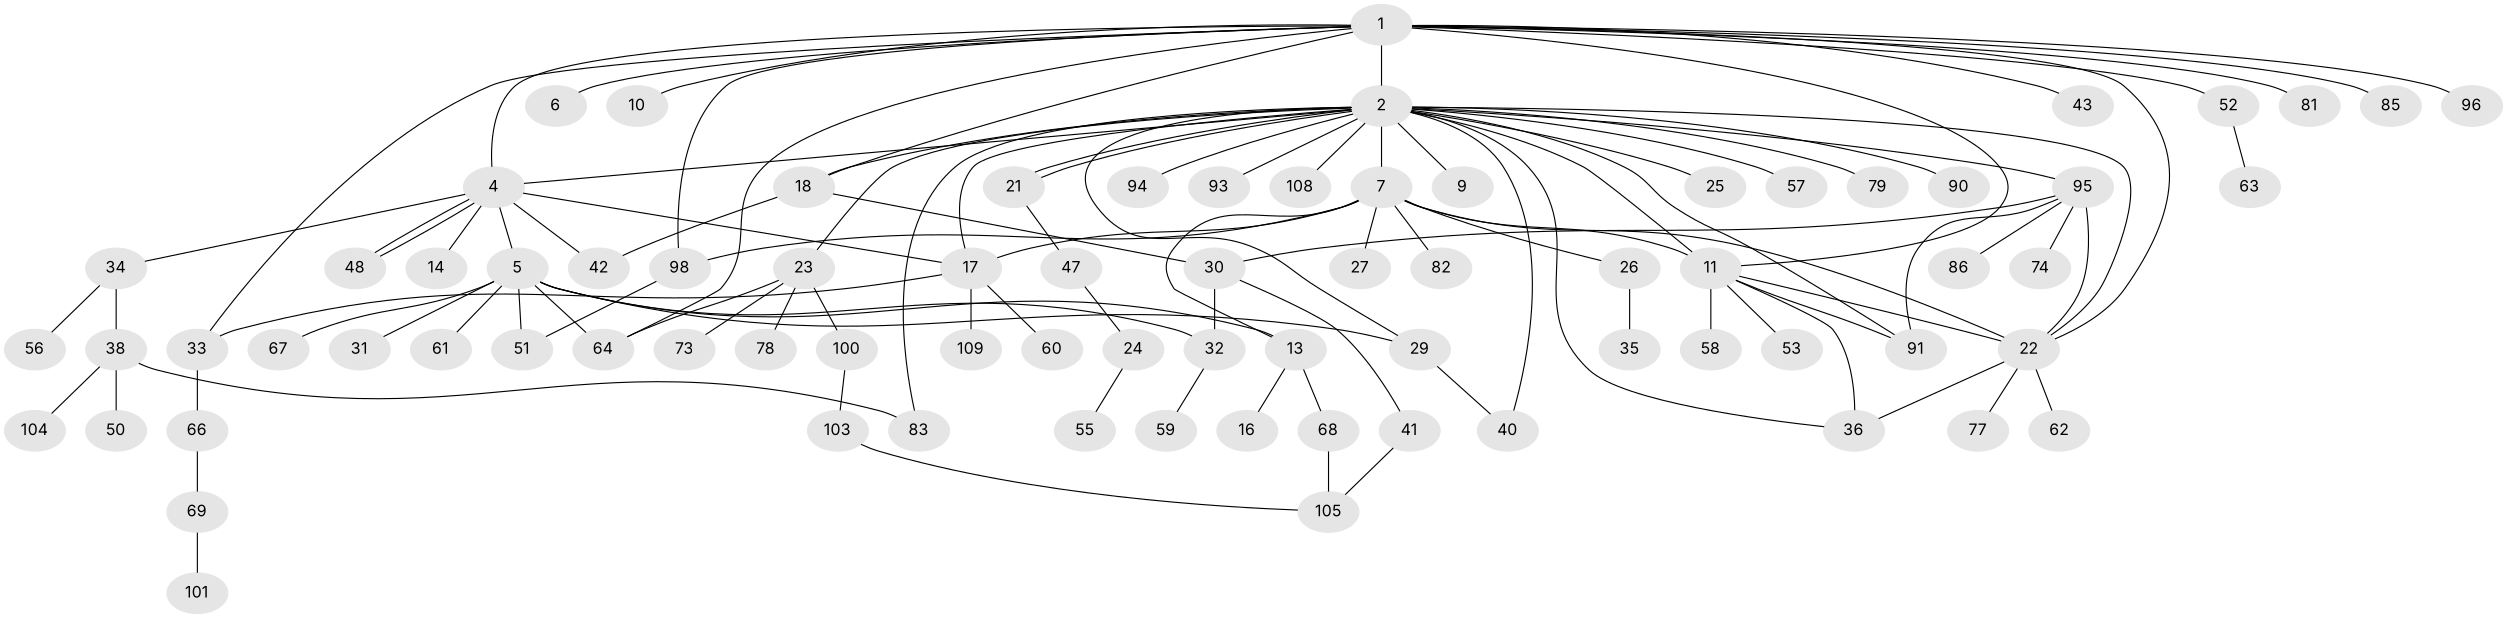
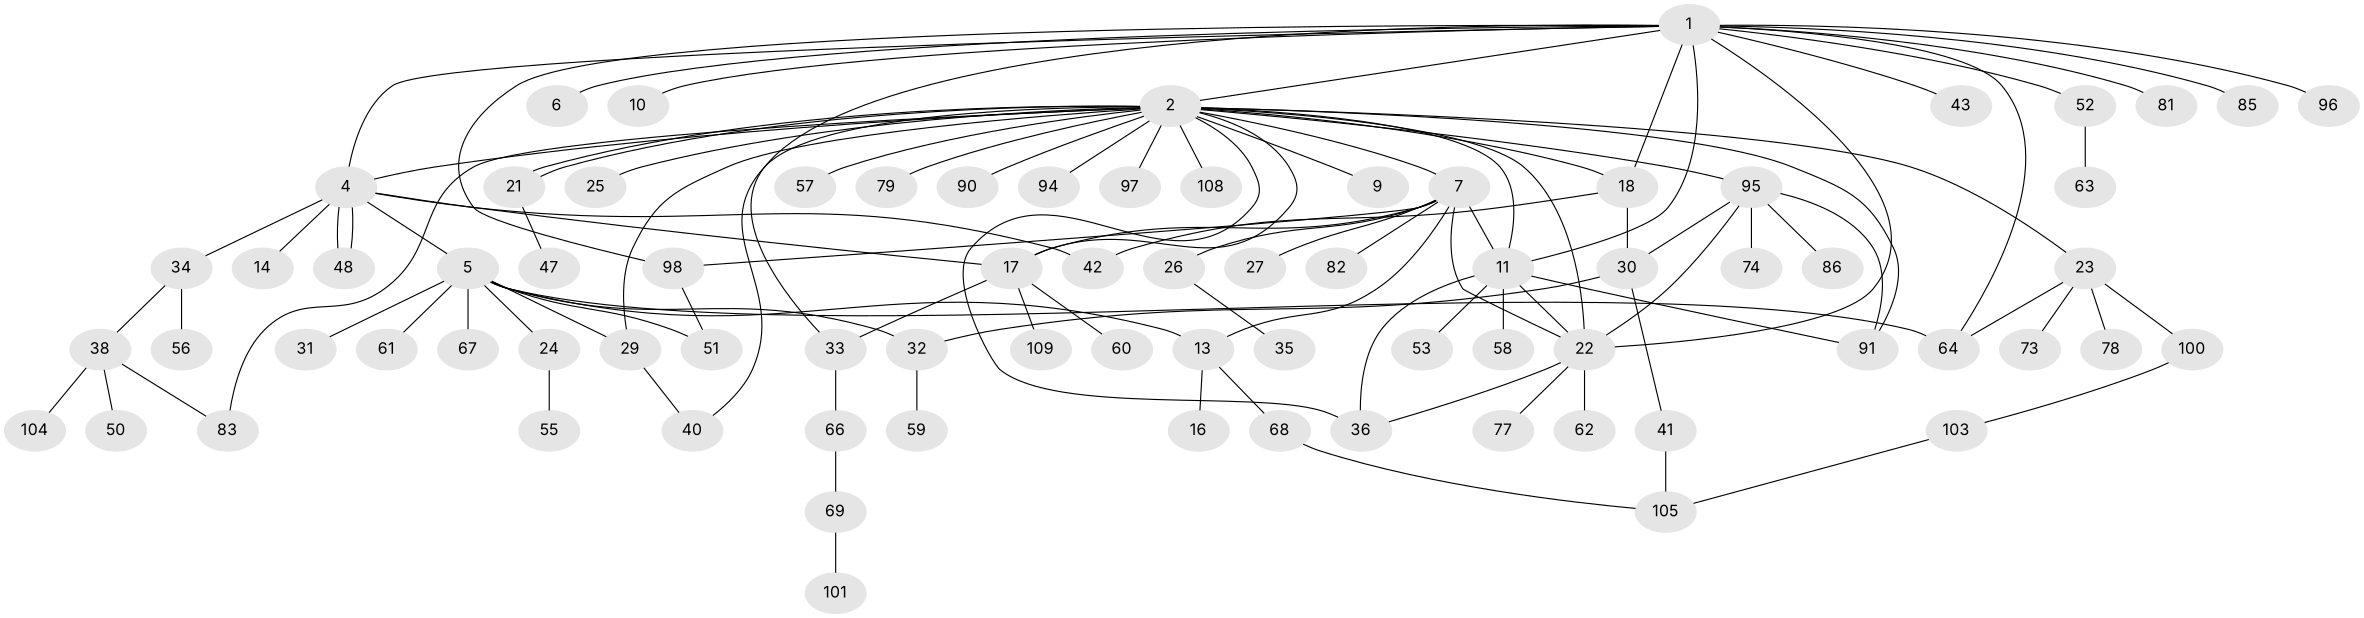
(1219, 187) -> (1130, 187)
(1102, 309) -> (509, 309)
